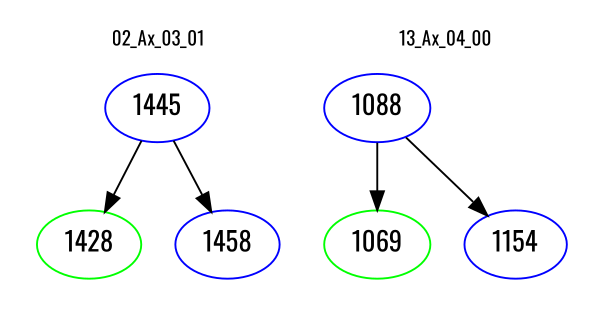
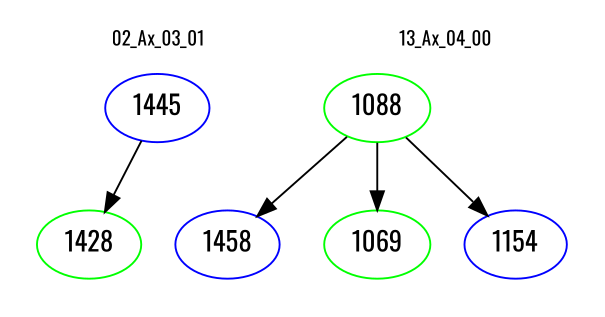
(377, 108) -> (377, 108)
(188, 168) -> (321, 160)
